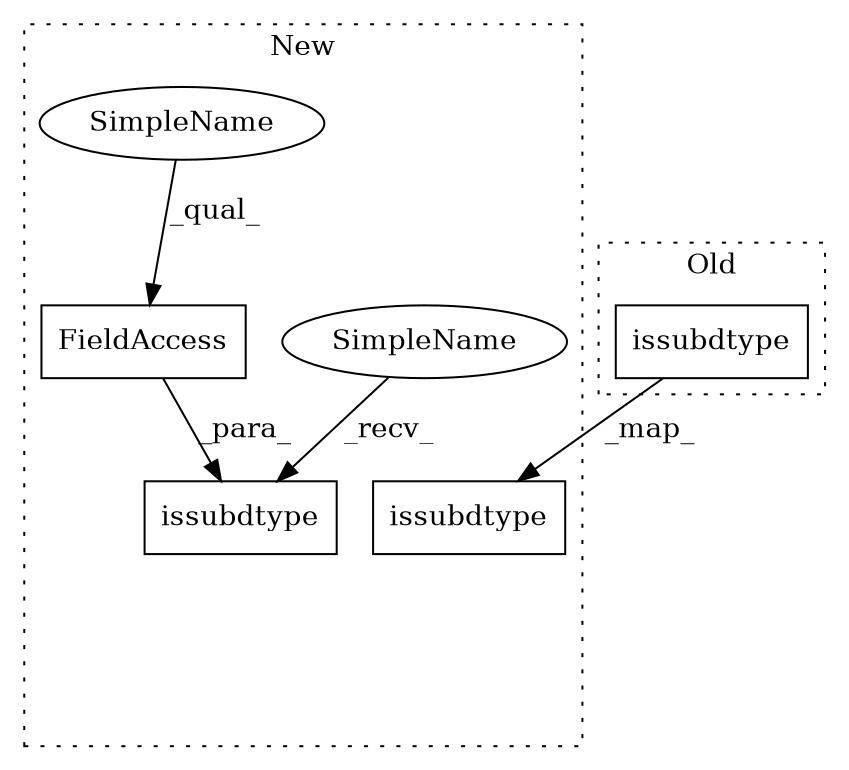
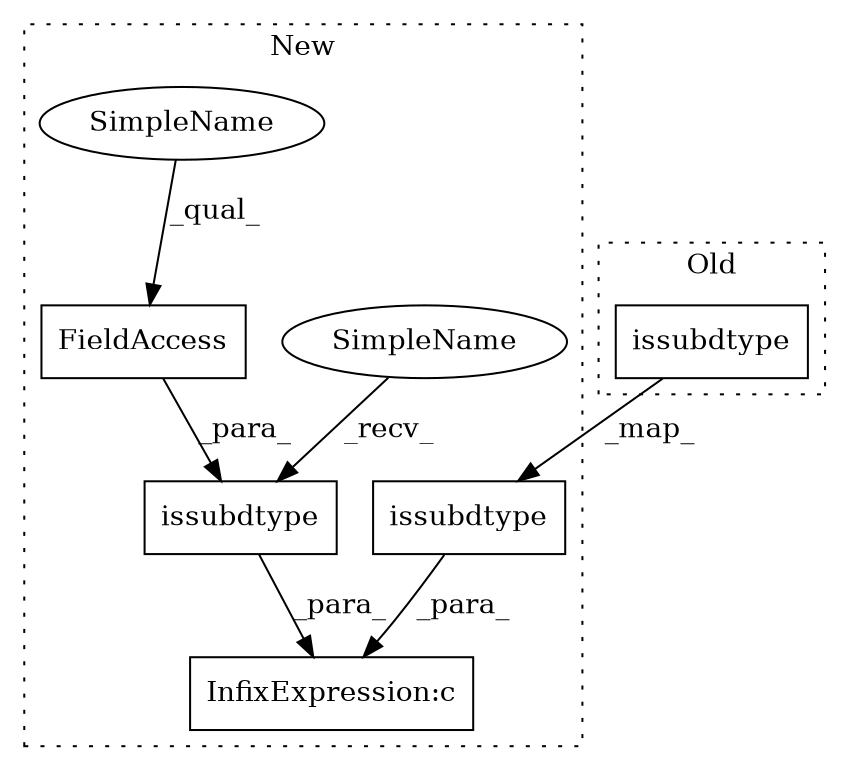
none -> (332, 694)
